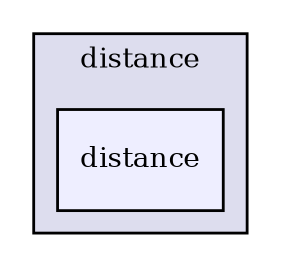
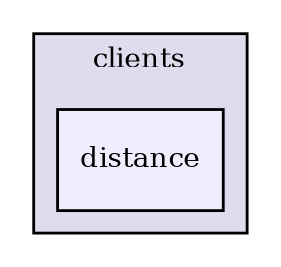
(140, 60) -> (140, 60)
